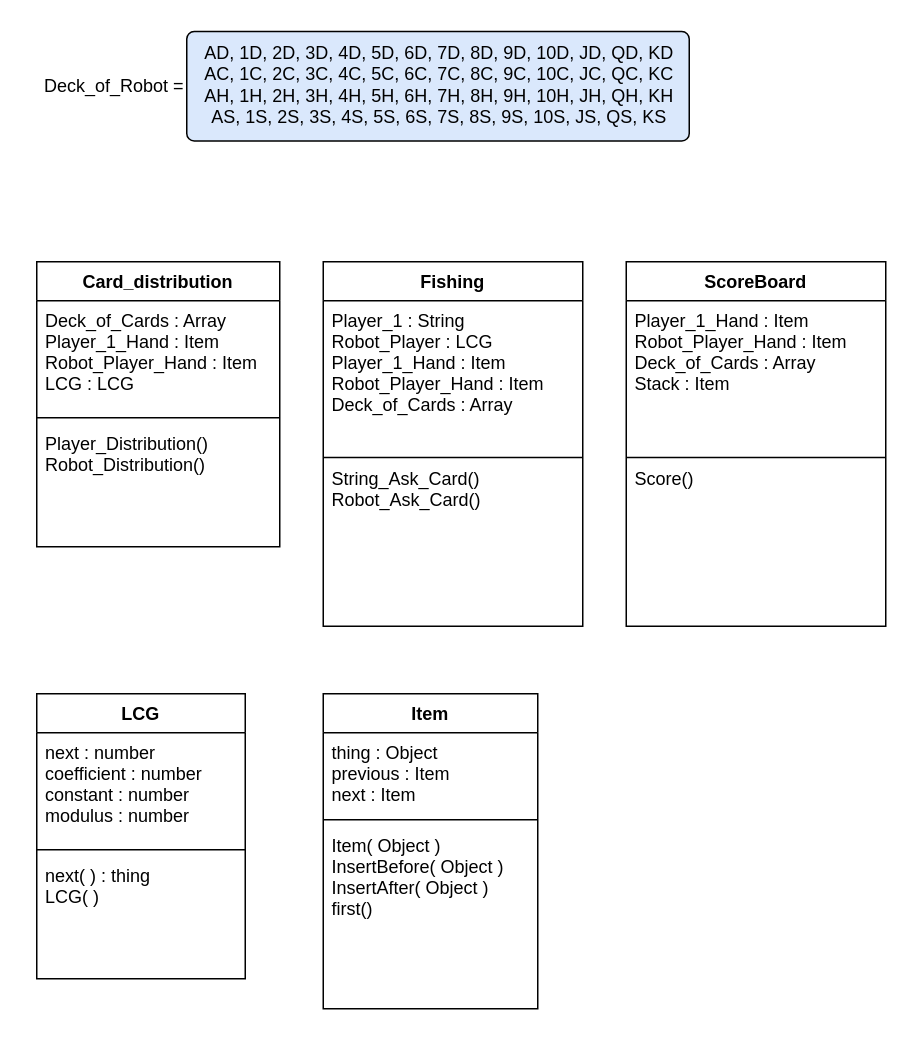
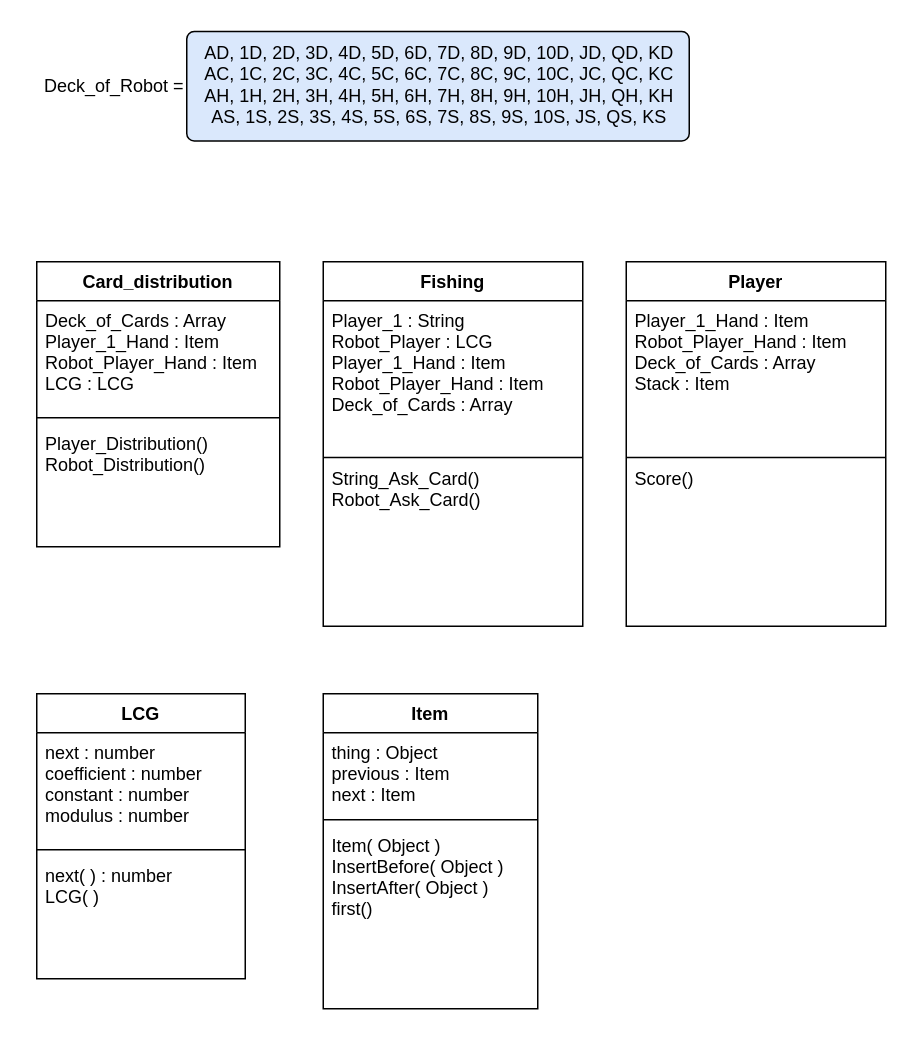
(755, 282) -> (755, 282)
(109, 876) -> (116, 876)
